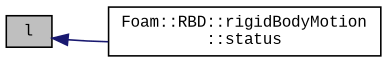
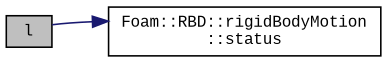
(88, 41) -> (72, 23)
